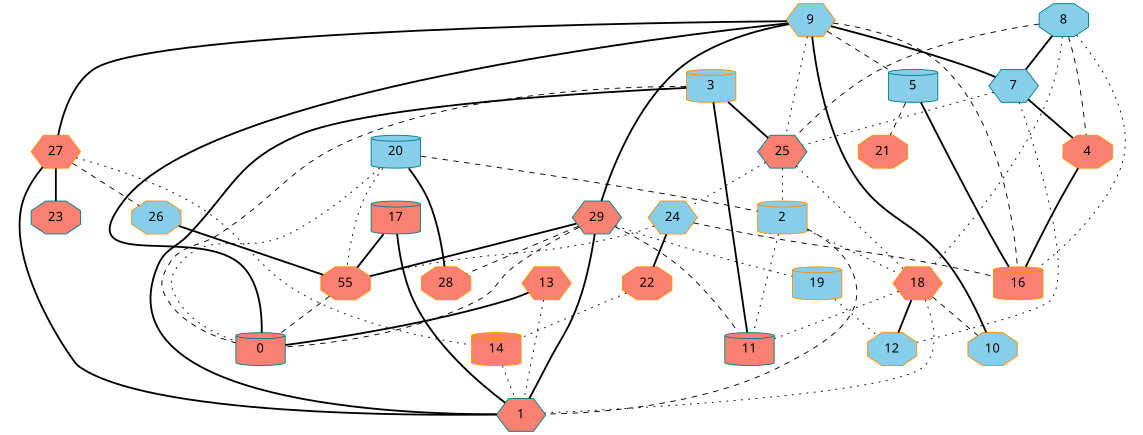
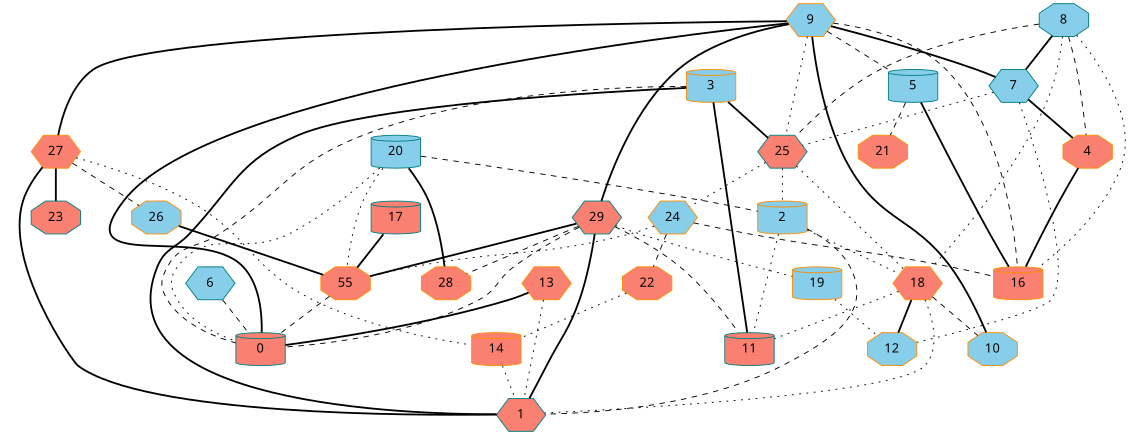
(662, 246) -> (662, 246)
none -> (210, 283)
(432, 330) -> none
